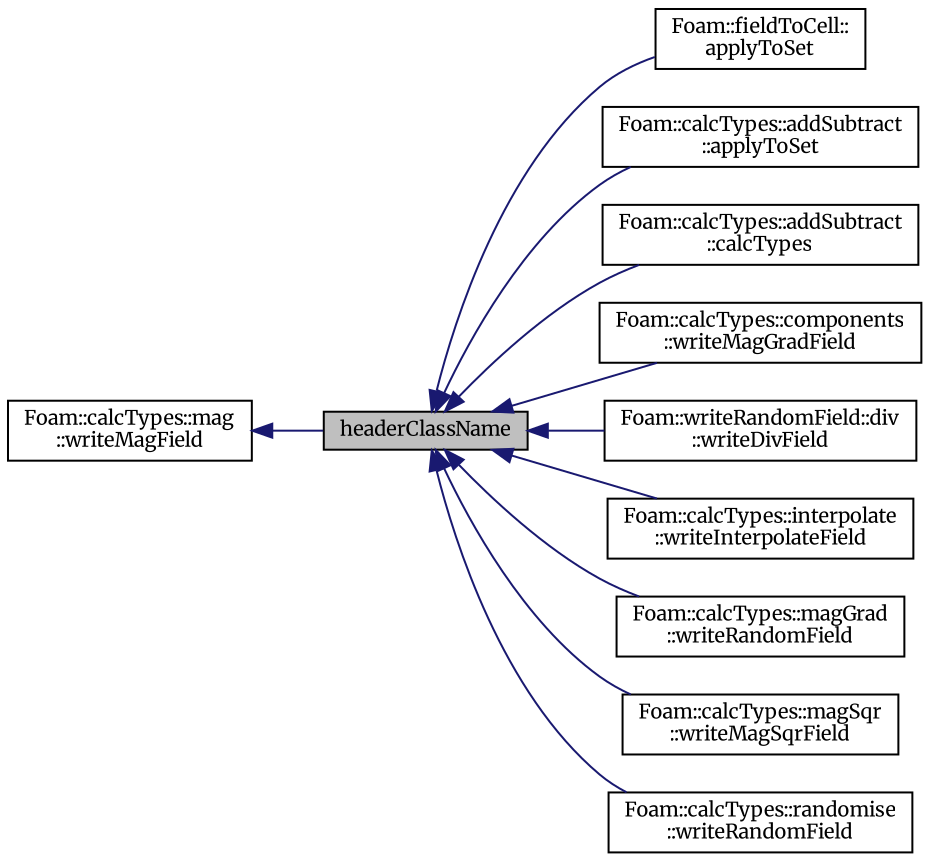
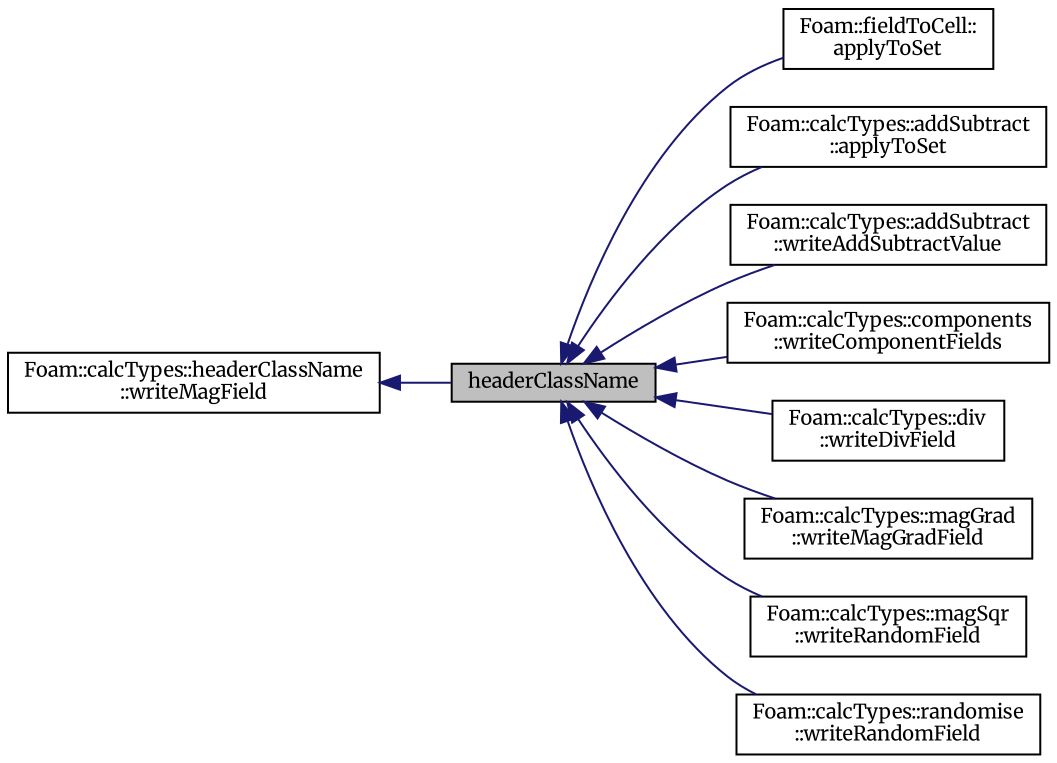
(760, 235) -> (888, 235)
(760, 333) -> (888, 333)
(130, 431) -> (194, 383)
(760, 431) -> (888, 431)
(760, 529) -> none
(760, 627) -> (888, 529)
(760, 724) -> (888, 627)
